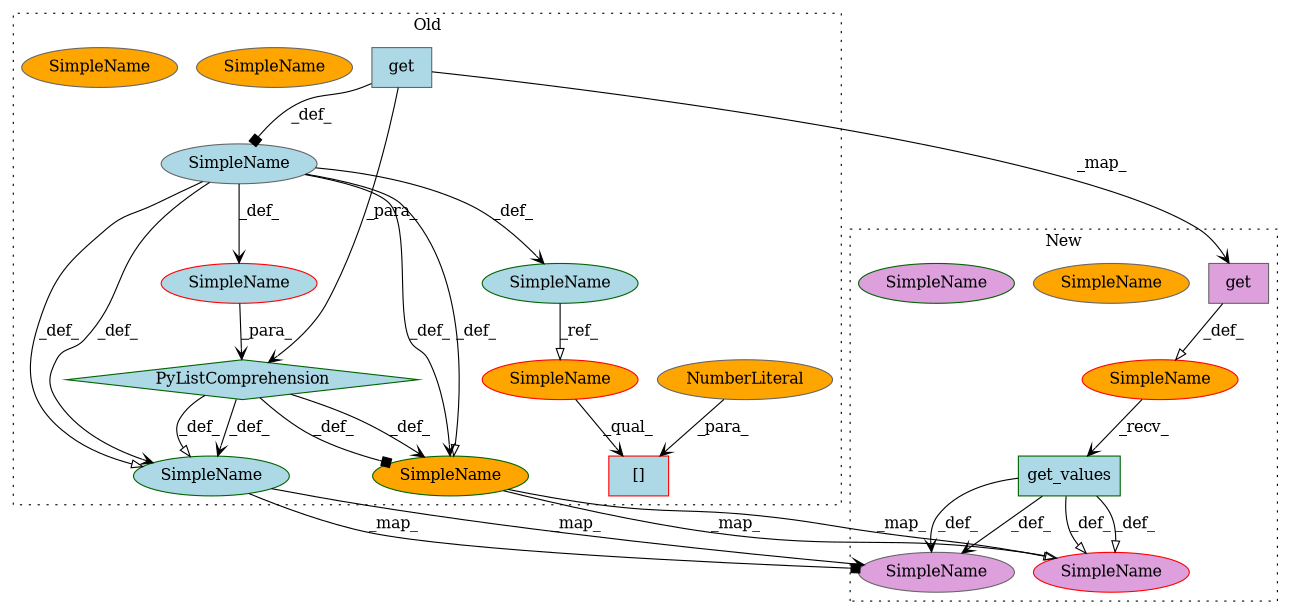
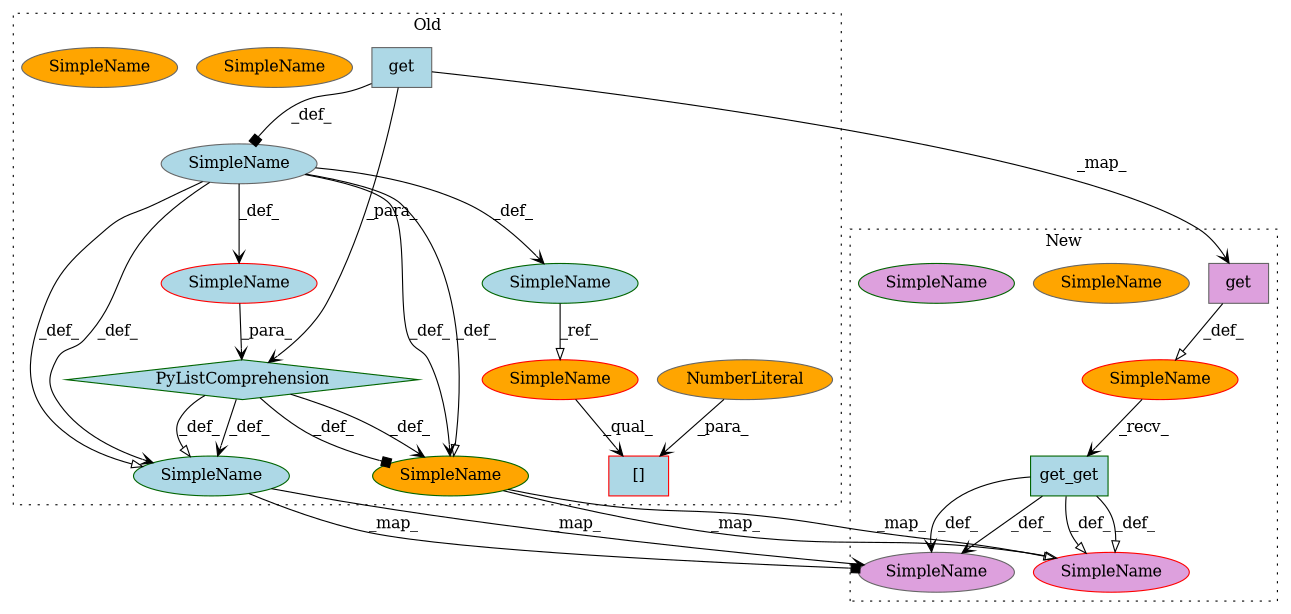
(1069, 476) -> (1069, 476)
